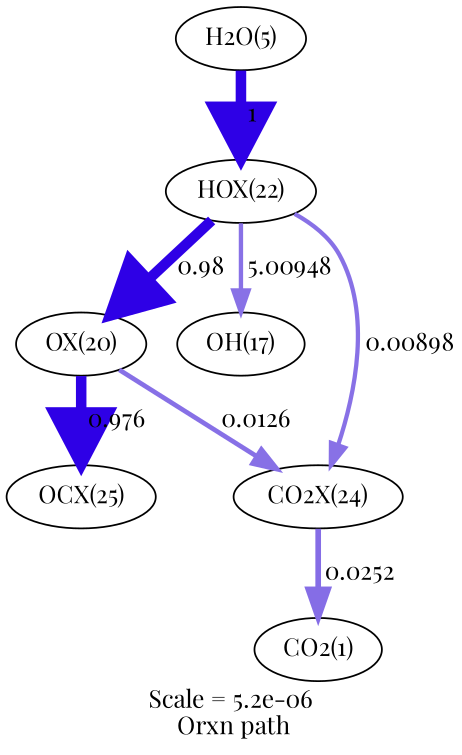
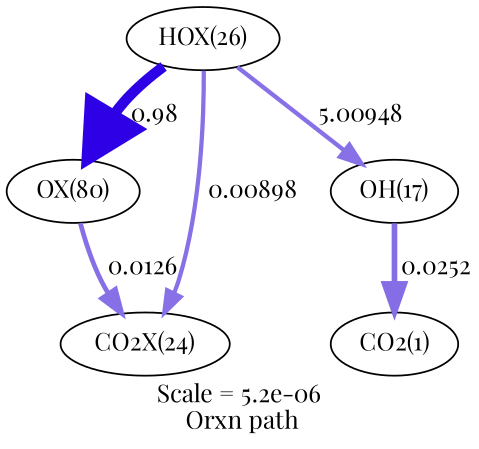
(241, 39) -> none
(241, 191) -> (203, 39)
(81, 344) -> (73, 191)
(81, 497) -> none
(318, 559) -> (394, 254)
